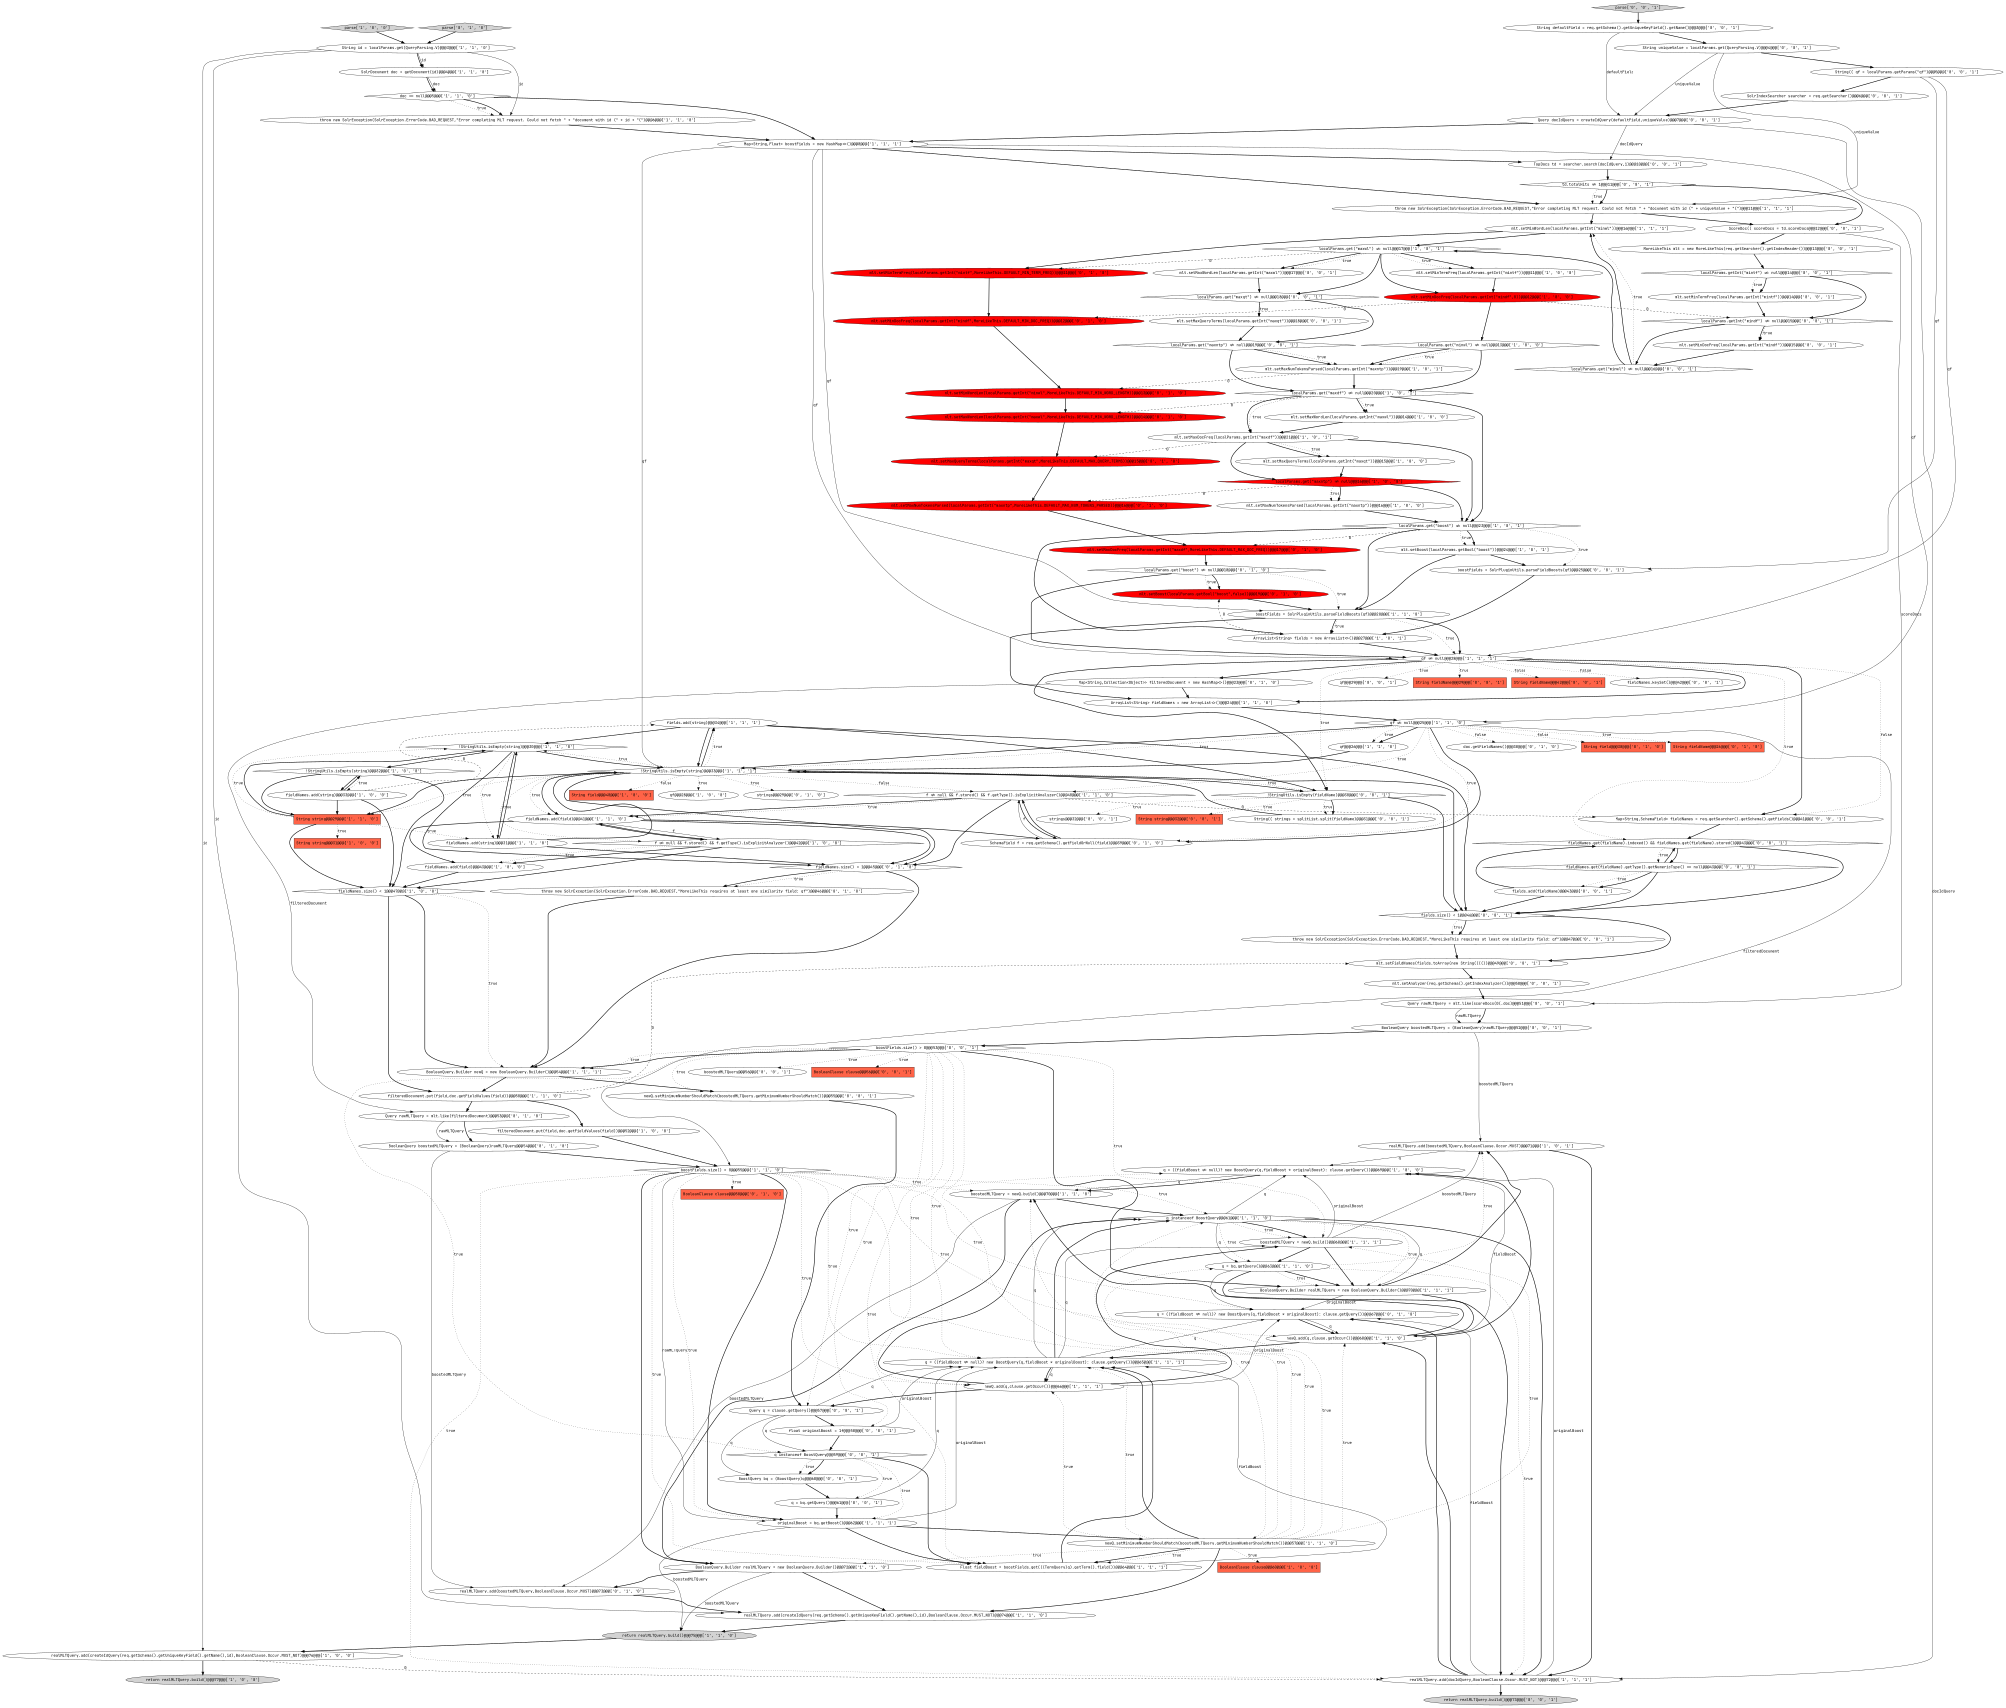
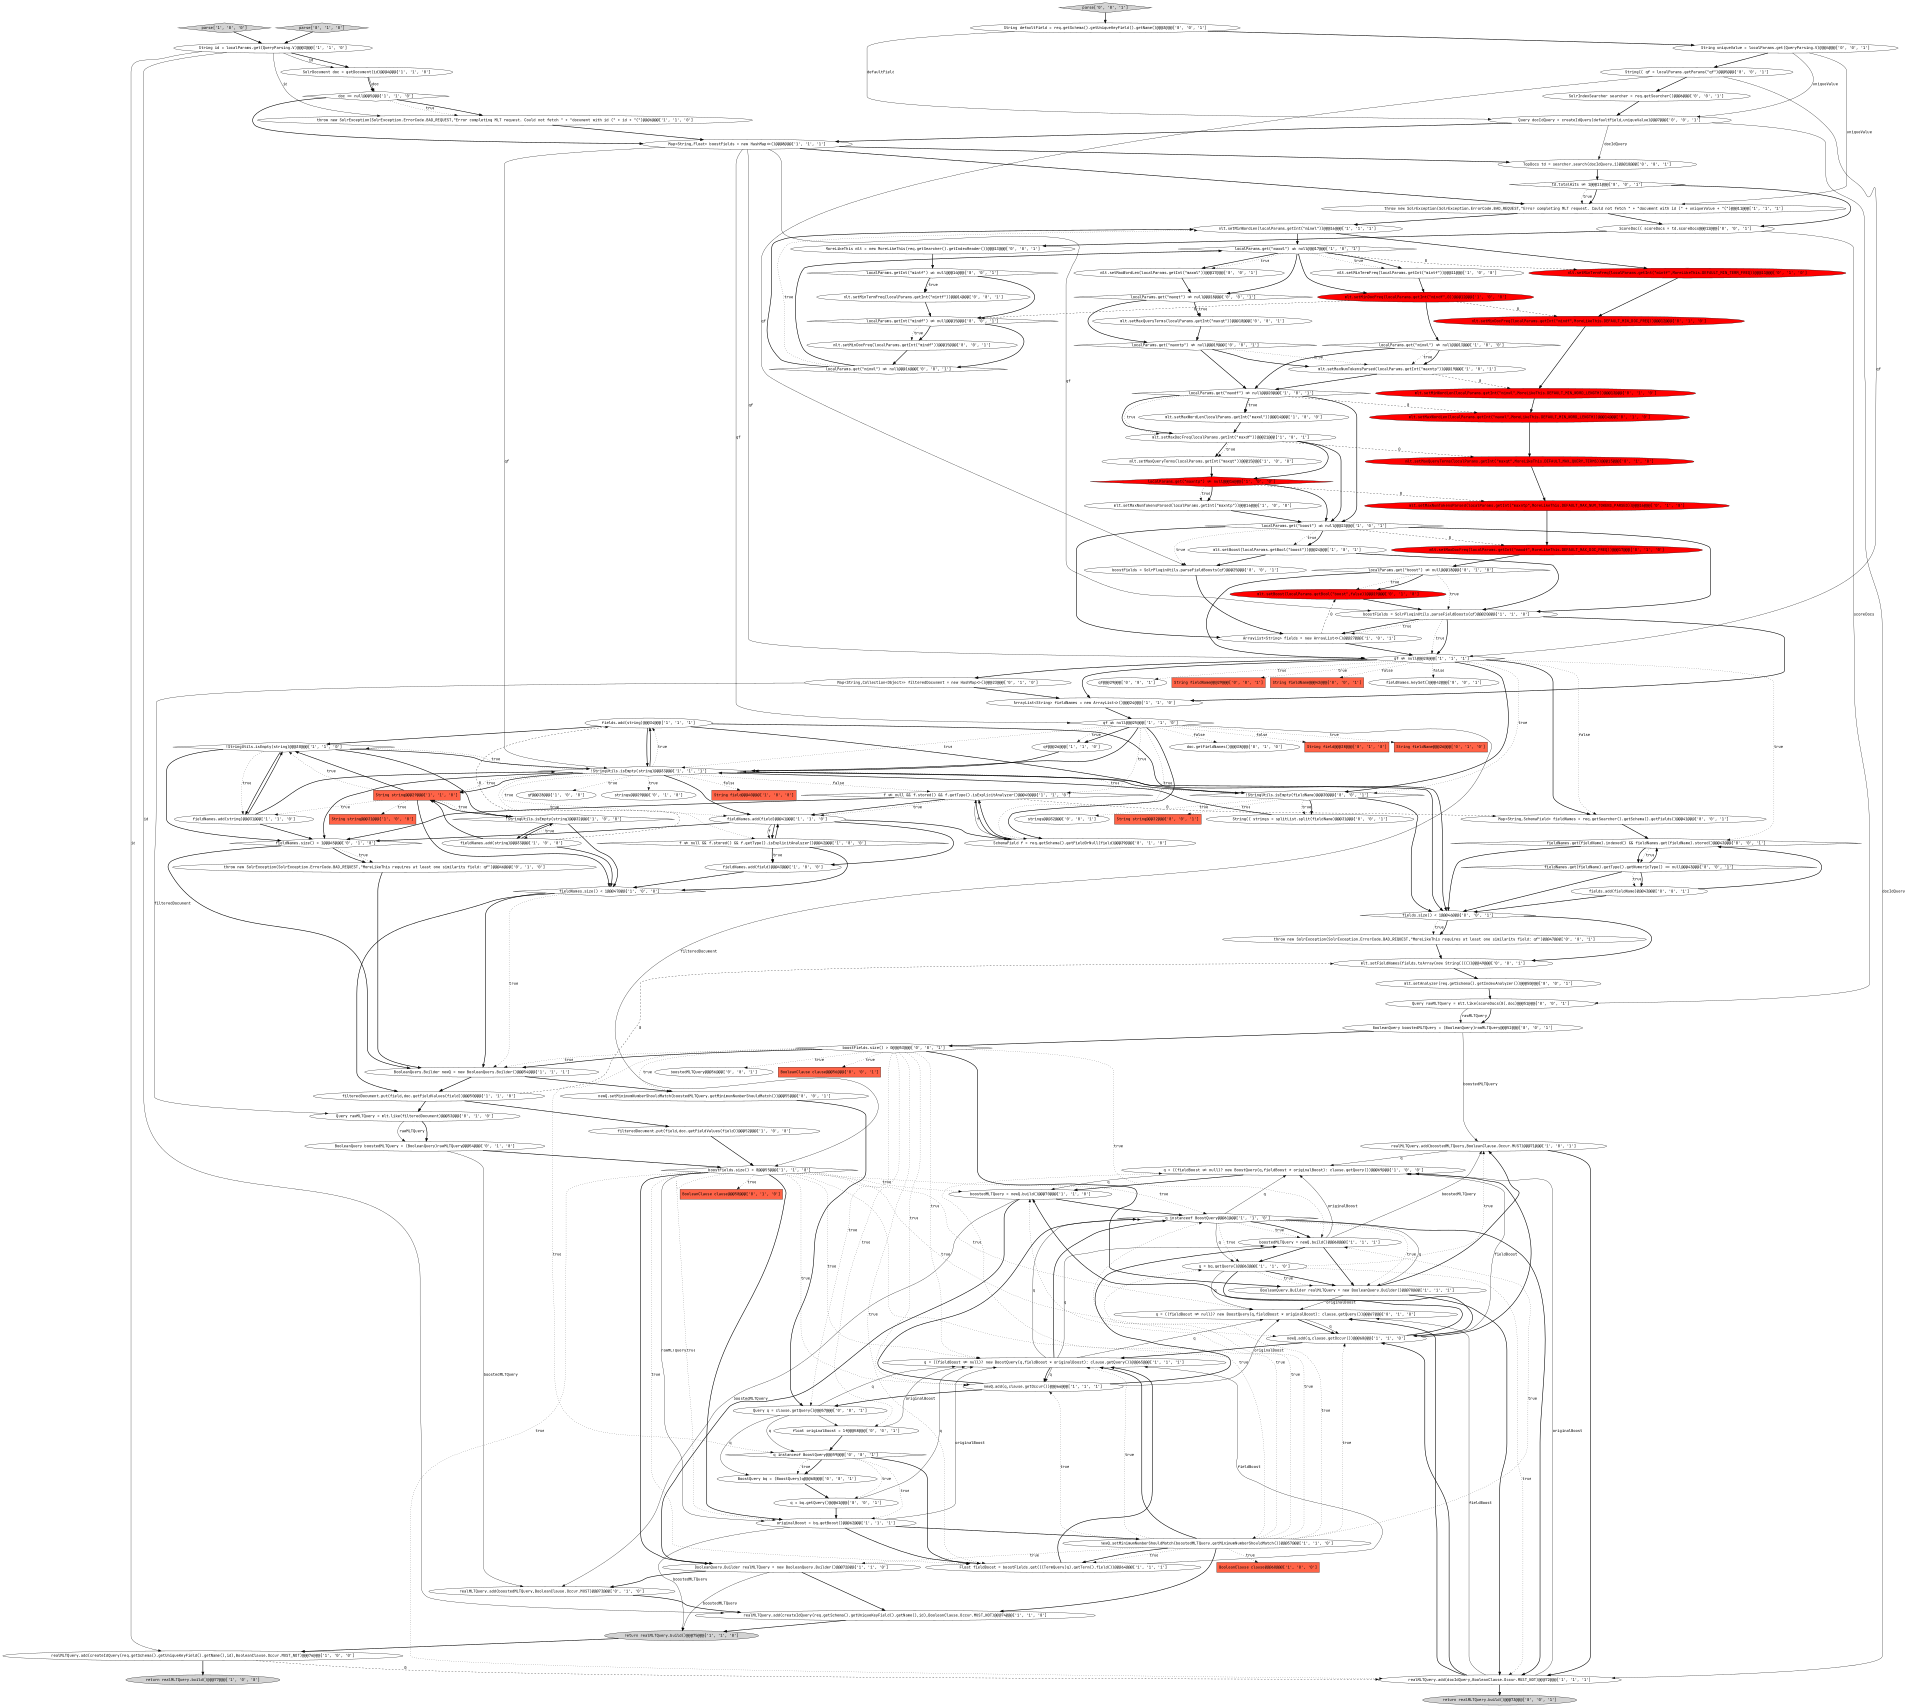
none -> (456, 808)
(823, 1420) -> (827, 1420)
